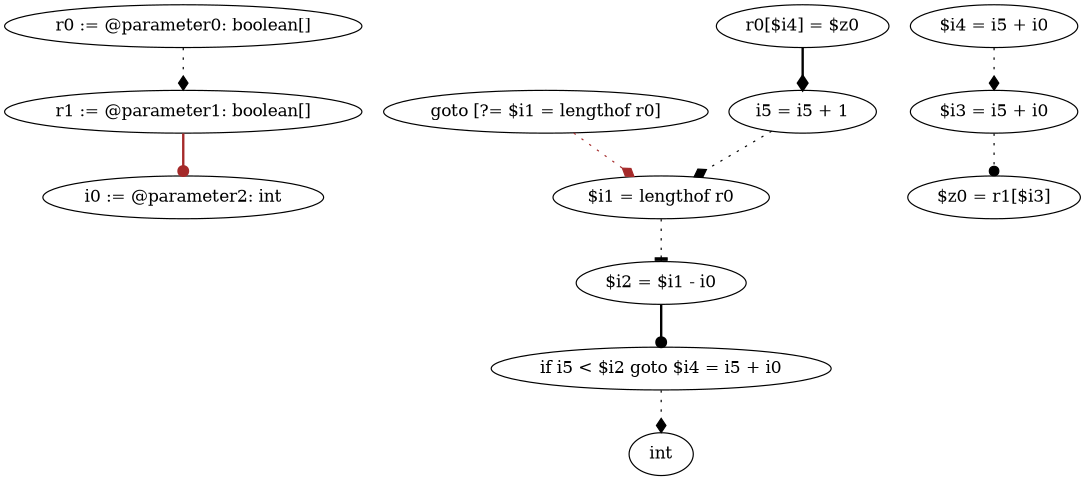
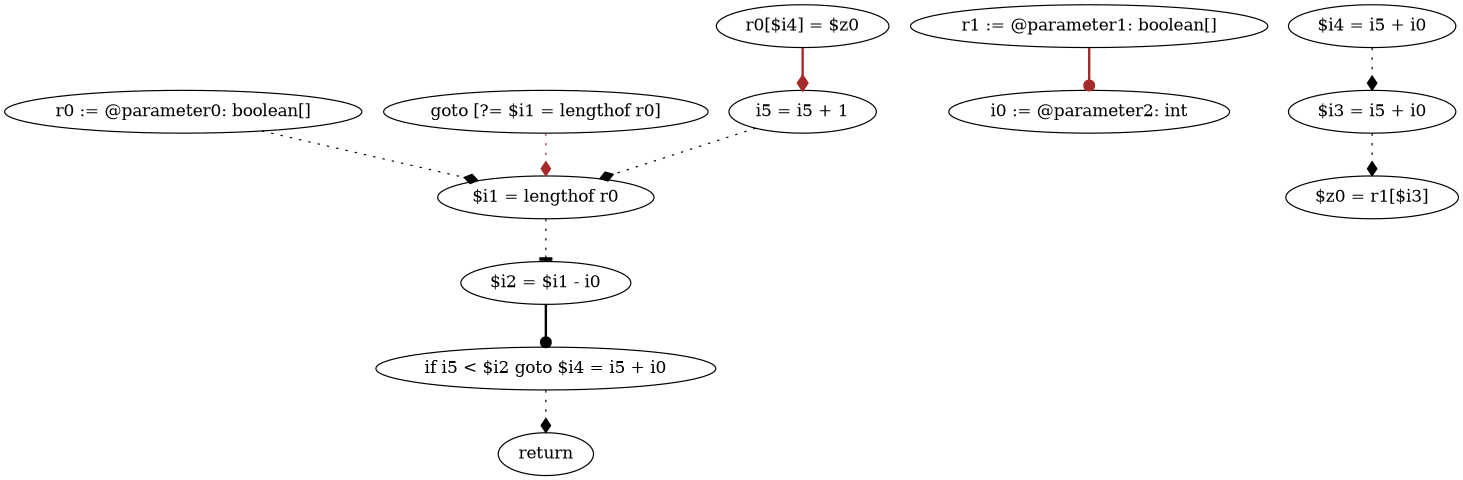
(183, 62) -> (363, 154)
(803, 62) -> (803, 62)
(994, 150) -> (1372, 148)
(661, 454) -> (546, 454)
